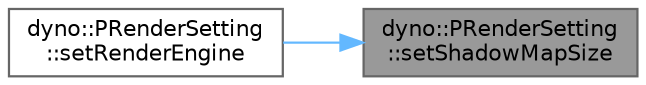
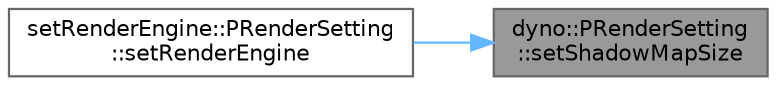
(146, 43) -> (211, 43)
